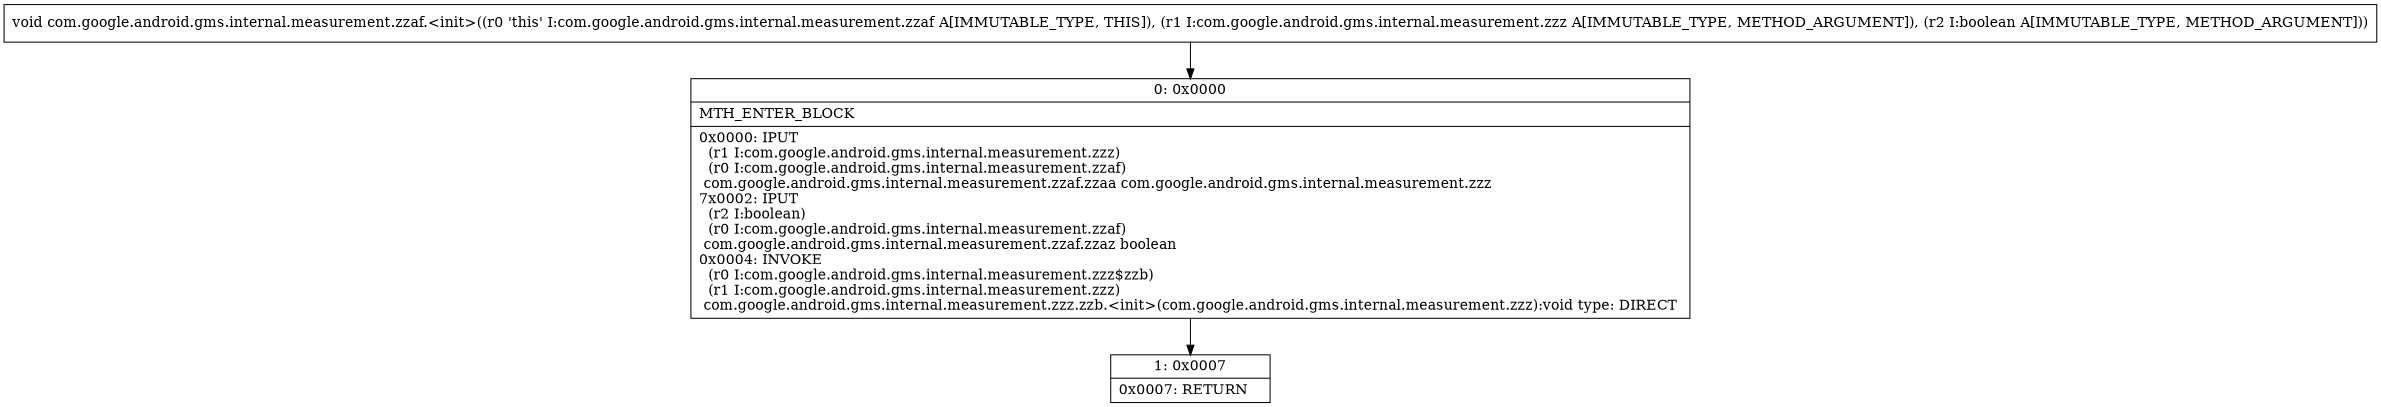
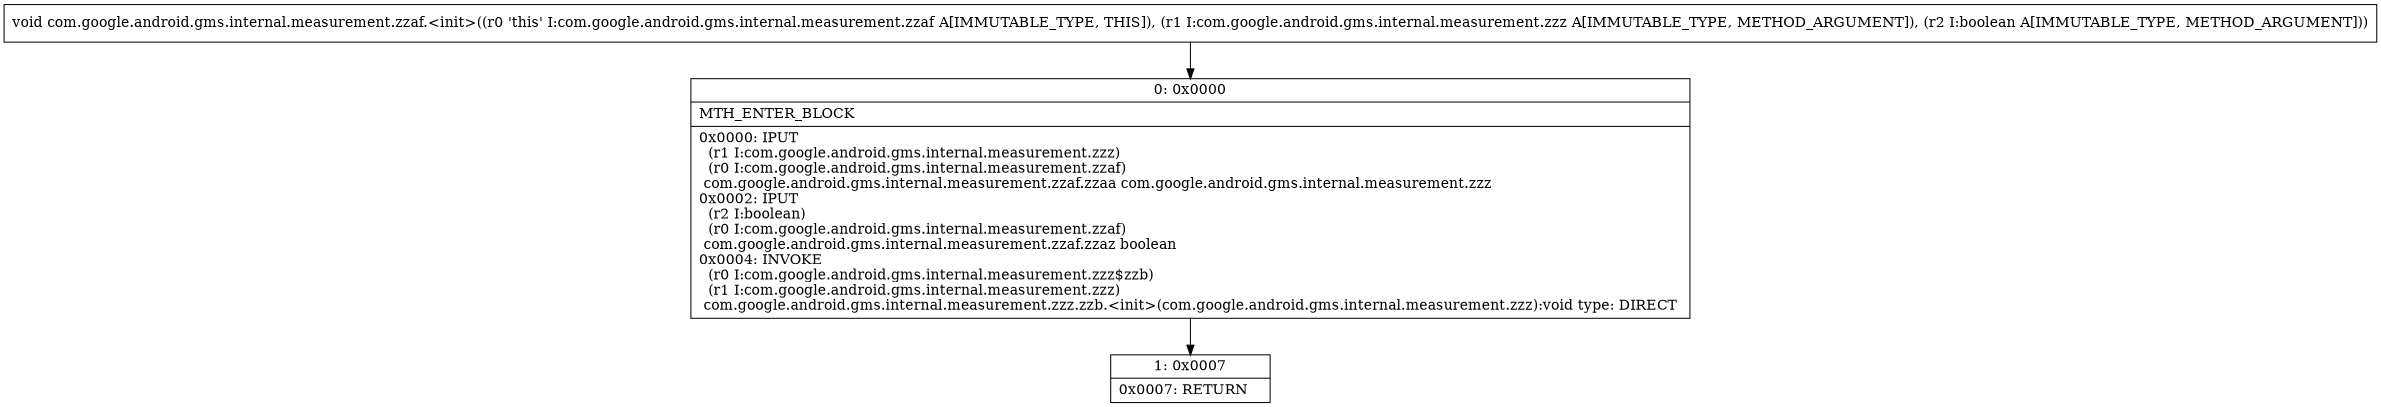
(753, 199) -> (753, 199)
